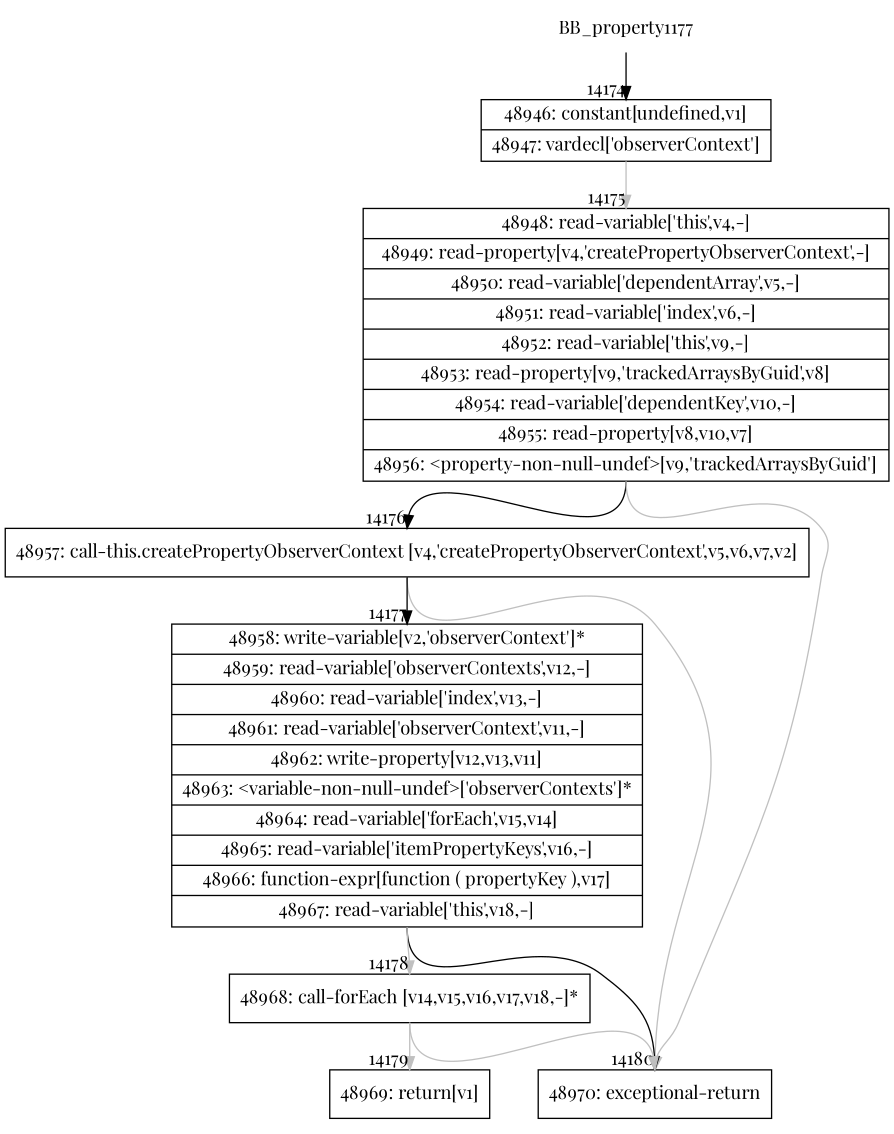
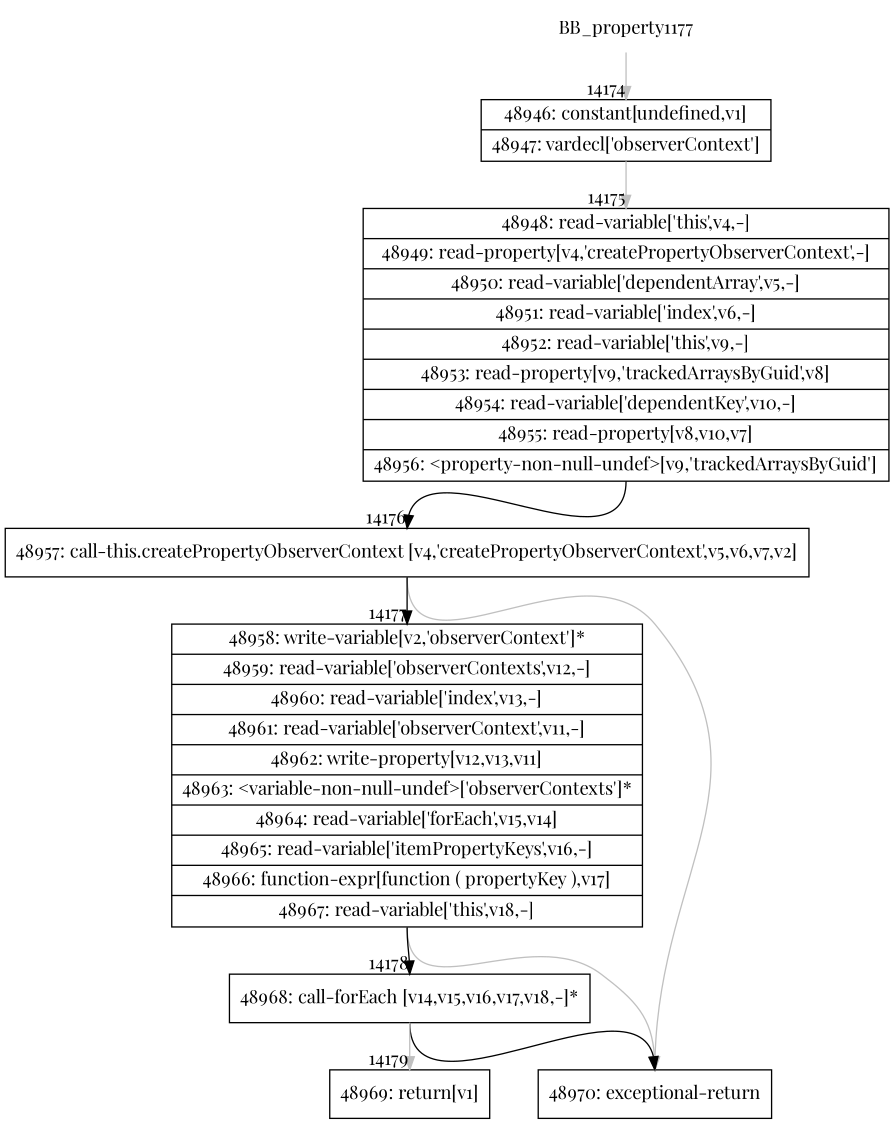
(626, 69) -> (626, 69)
(800, 692) -> none
(408, 944) -> (408, 944)
(544, 957) -> (544, 957)
(526, 1048) -> (526, 1048)
